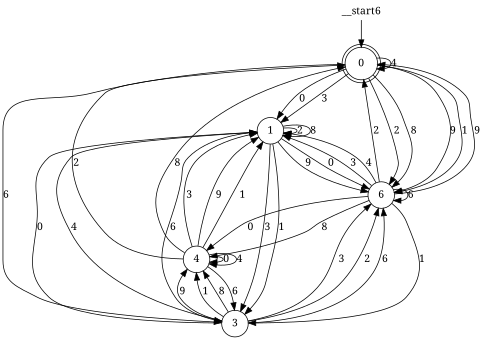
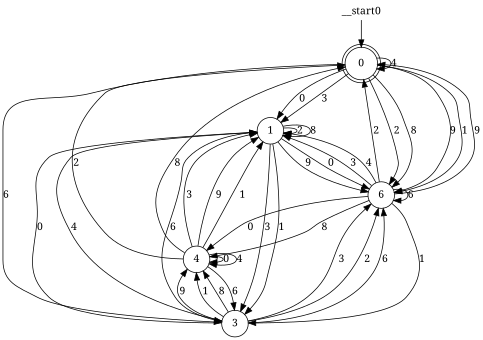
(361, 11) -> (361, 11)
